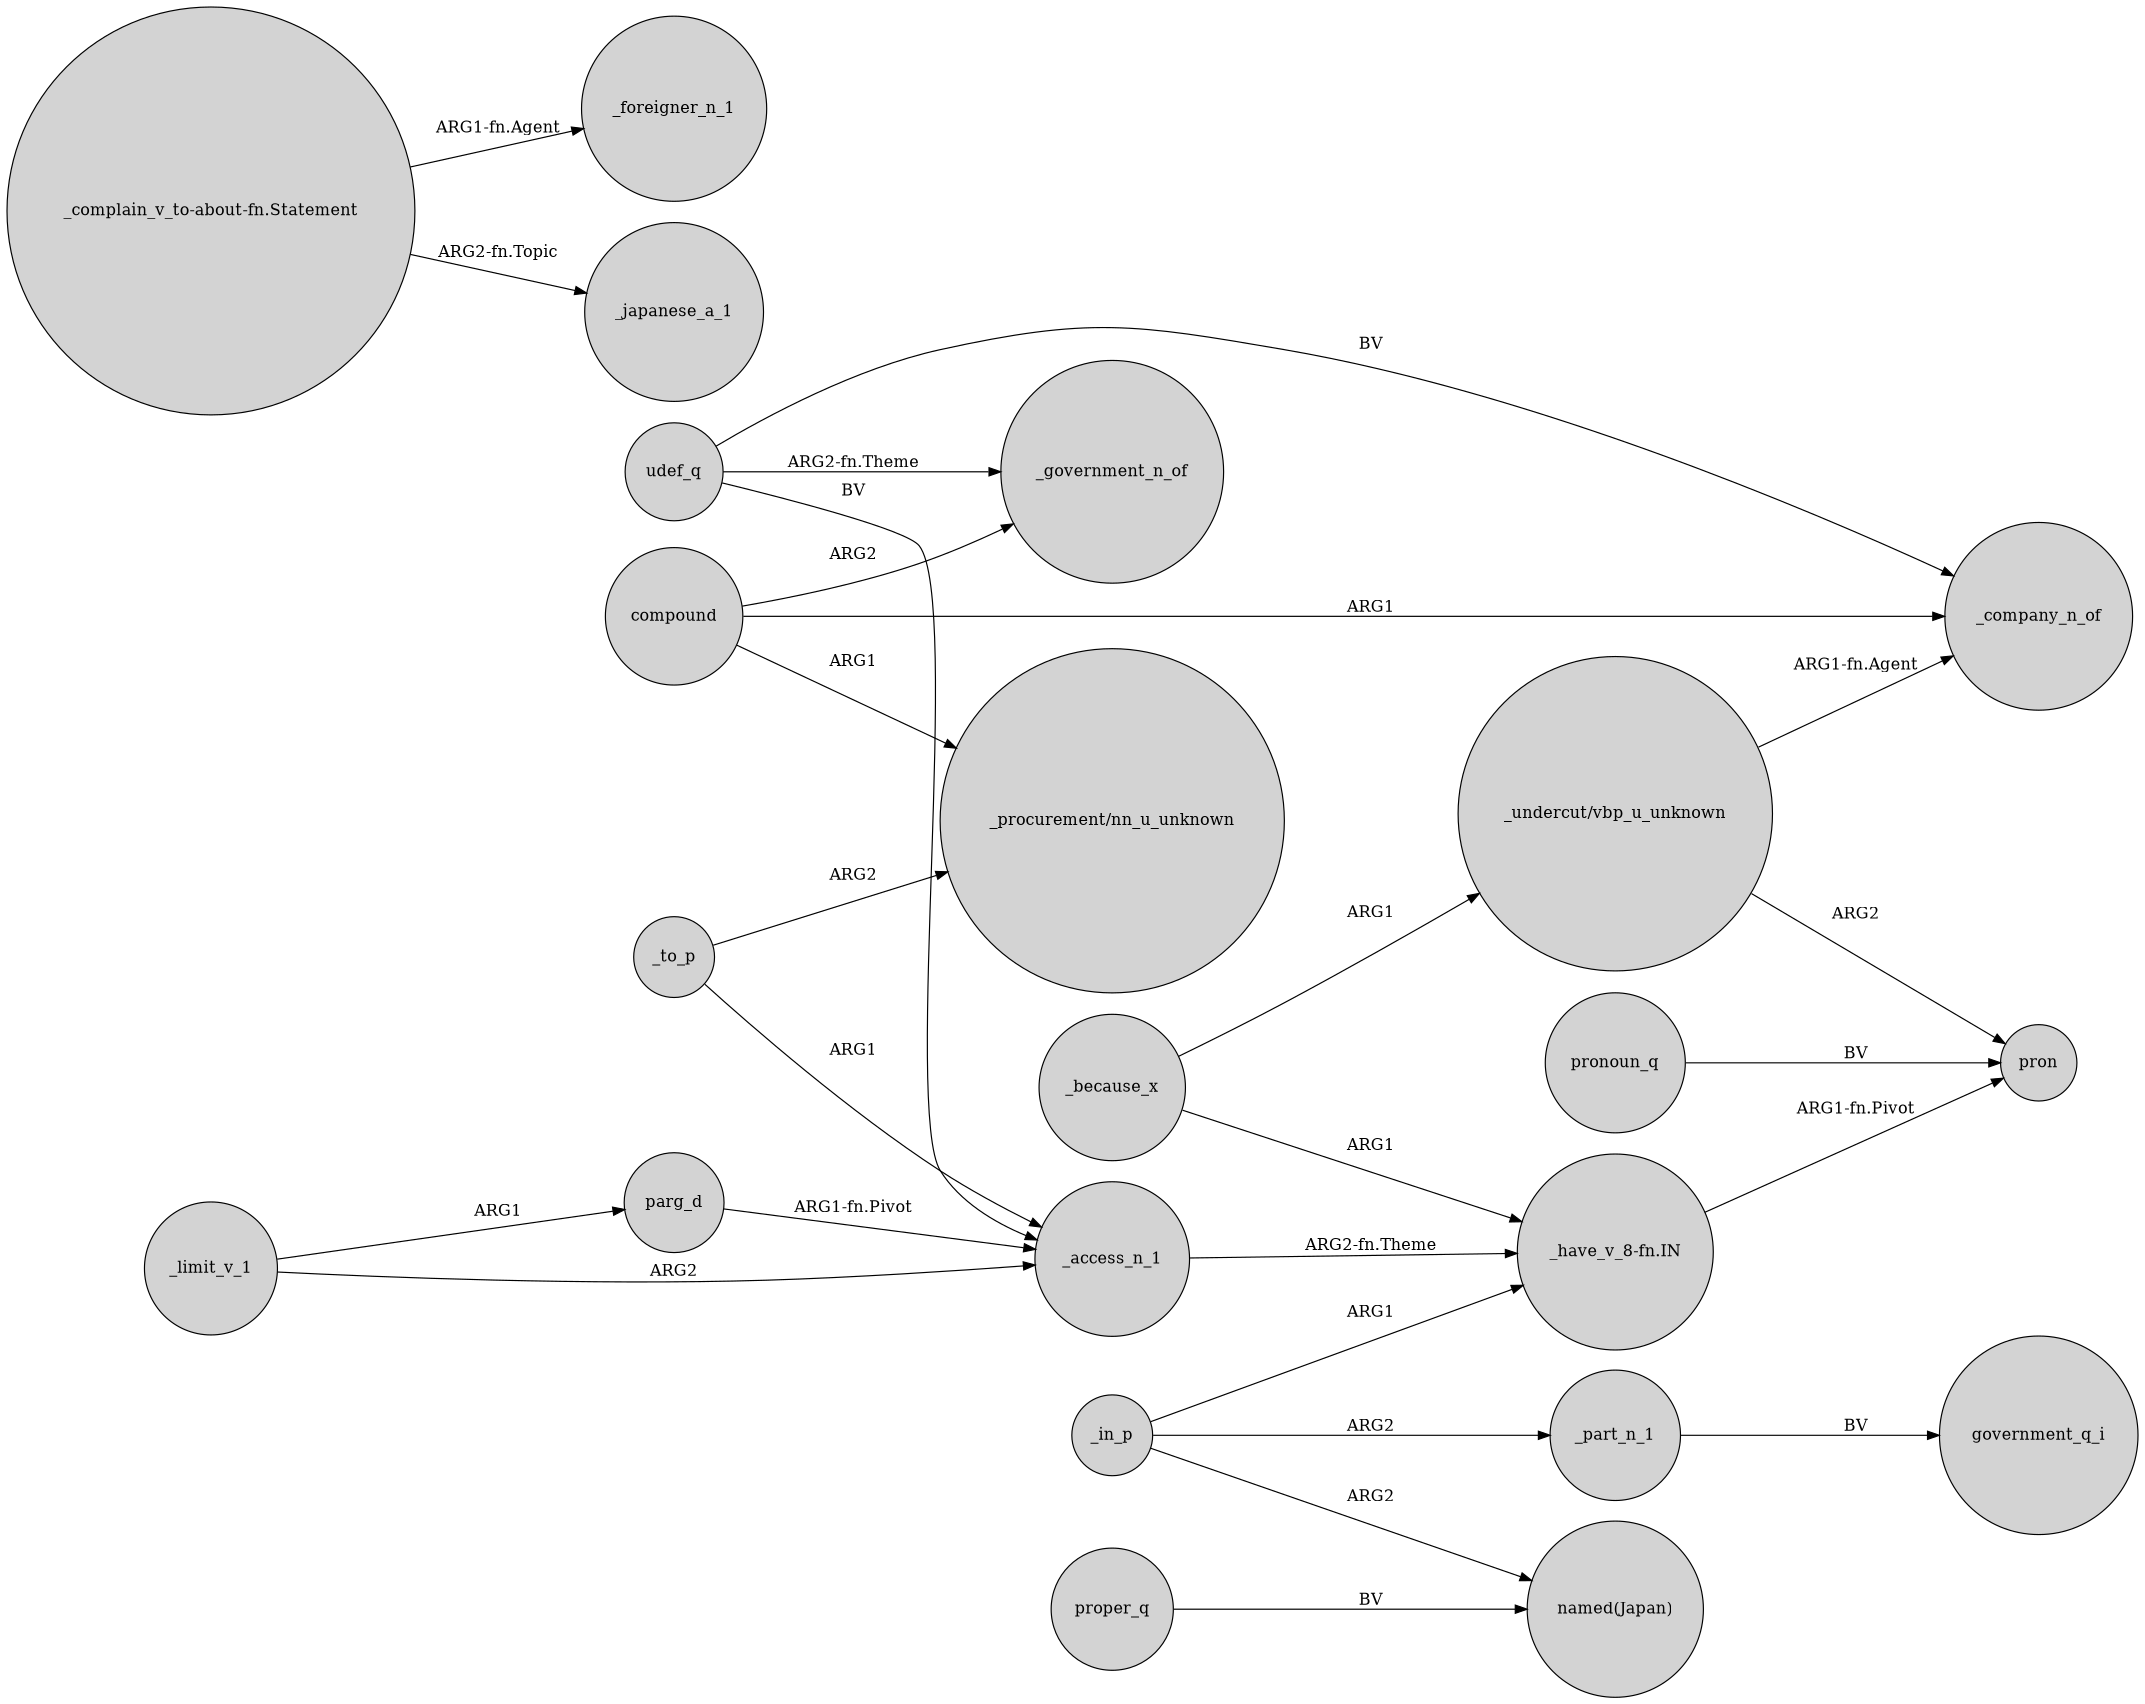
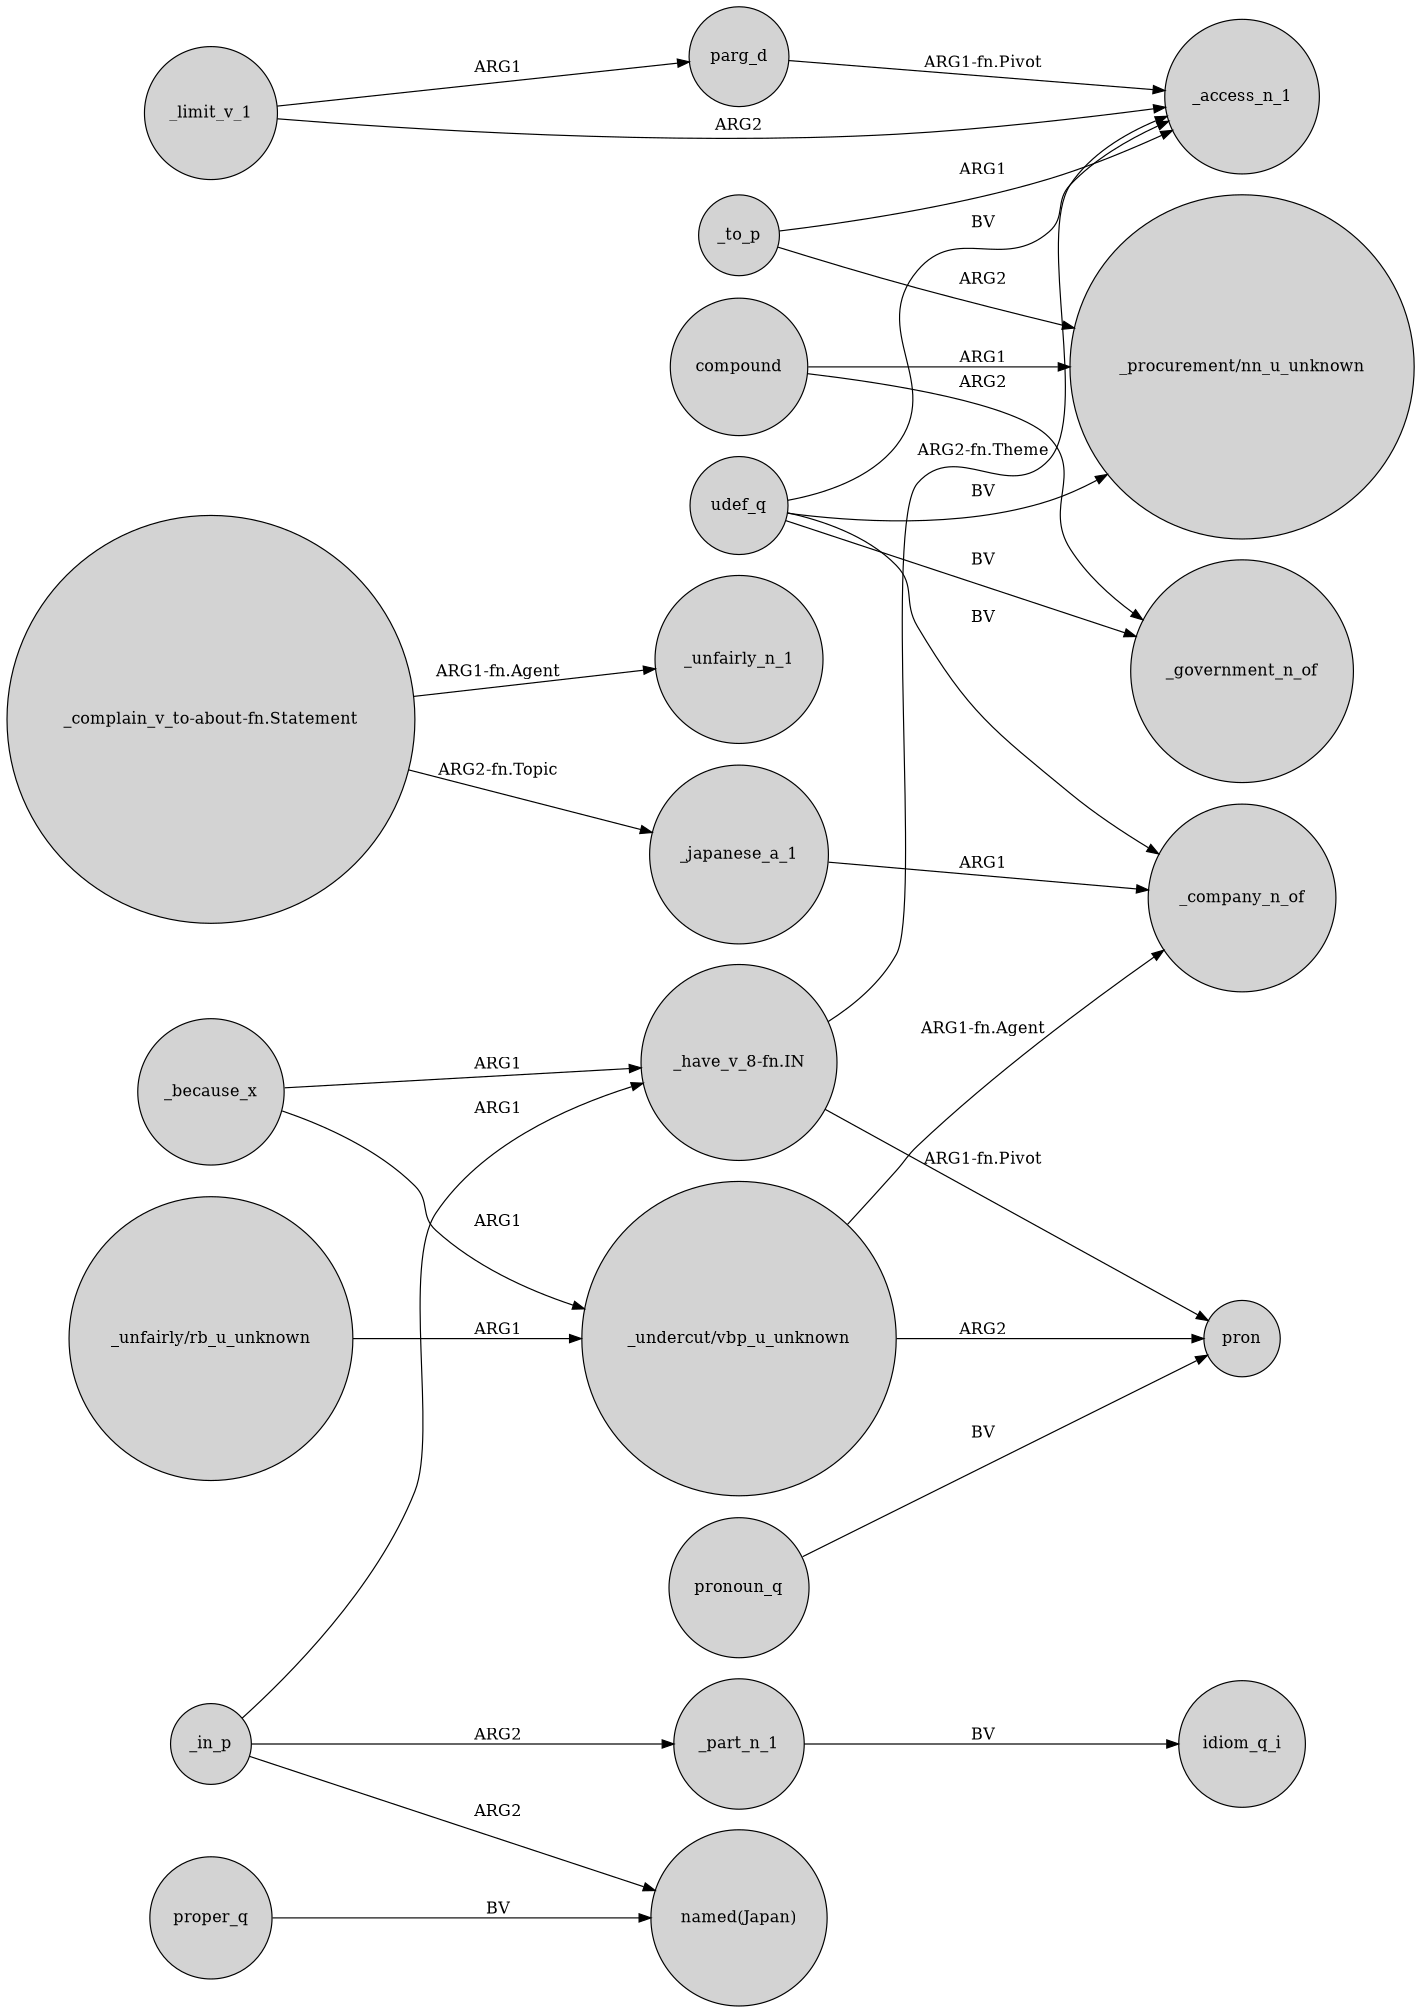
(674, 109) -> (739, 660)
(853, 463) -> (983, 560)
none -> (945, 519)
(1338, 616) -> (982, 876)
(1347, 1256) -> (911, 503)
none -> (211, 1339)
(2039, 1435) -> (1242, 1744)
